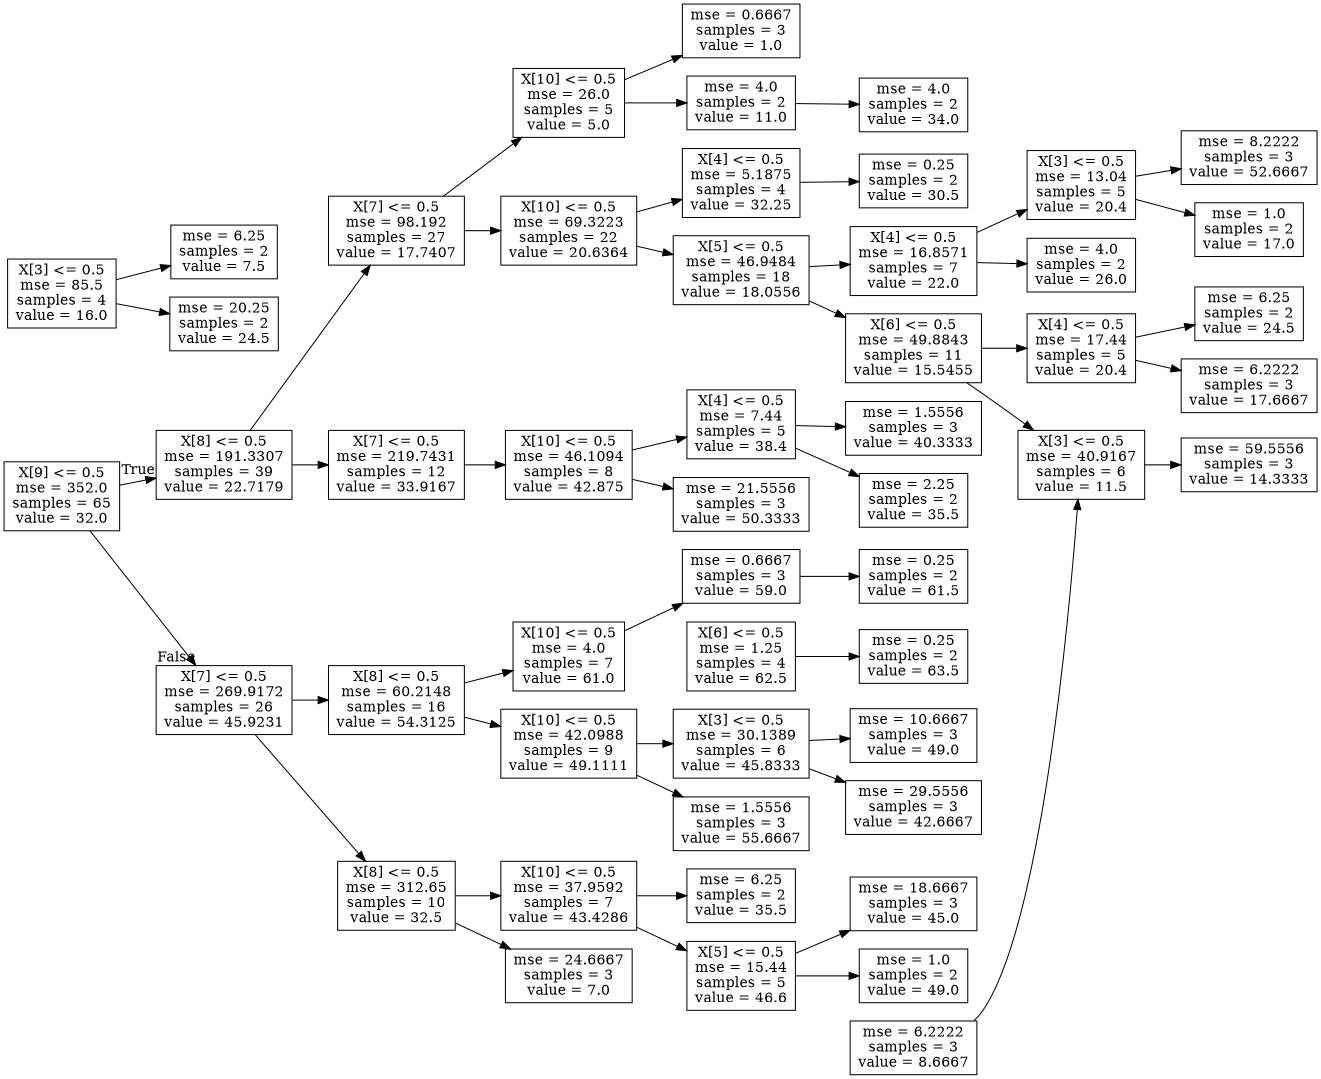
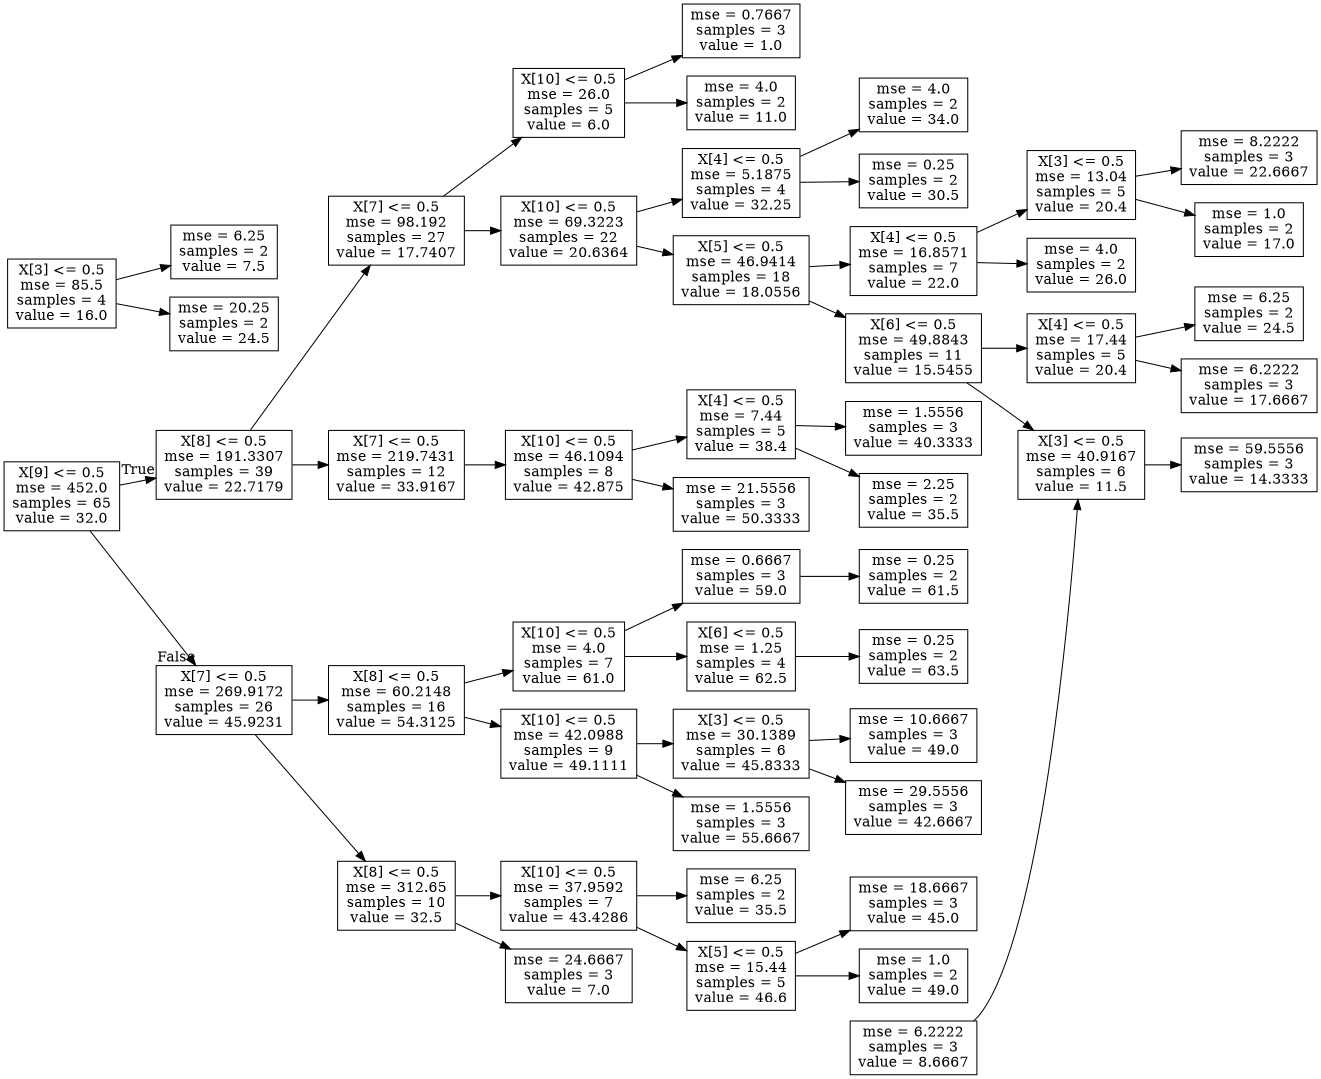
(741, 31) -> (741, 31)
(569, 103) -> (569, 103)
(822, 104) -> (825, 145)
(1249, 158) -> (1249, 158)
(741, 270) -> (741, 270)
(62, 496) -> (62, 496)
none -> (651, 656)
